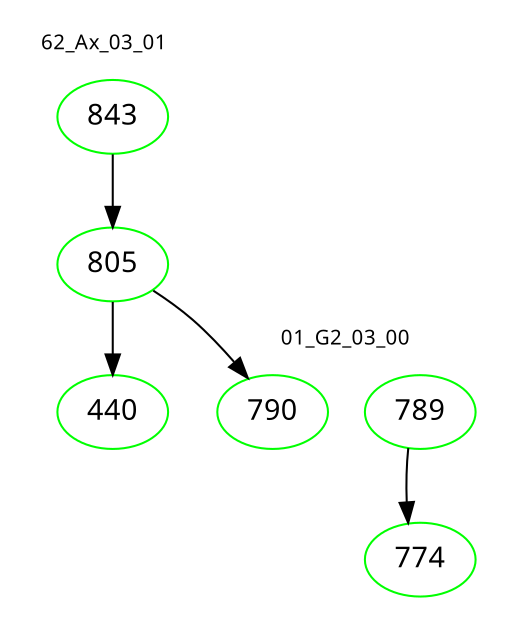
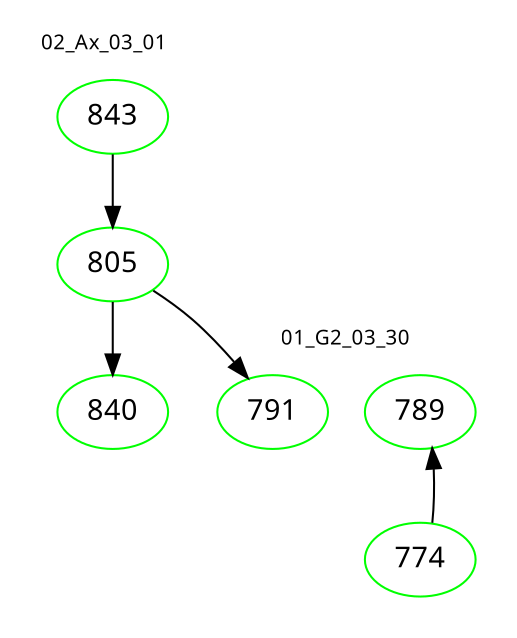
(105, 44) -> (105, 44)
(346, 339) -> (346, 339)
(113, 412) -> (113, 412)
(273, 412) -> (273, 412)
(407, 475) -> (434, 496)
